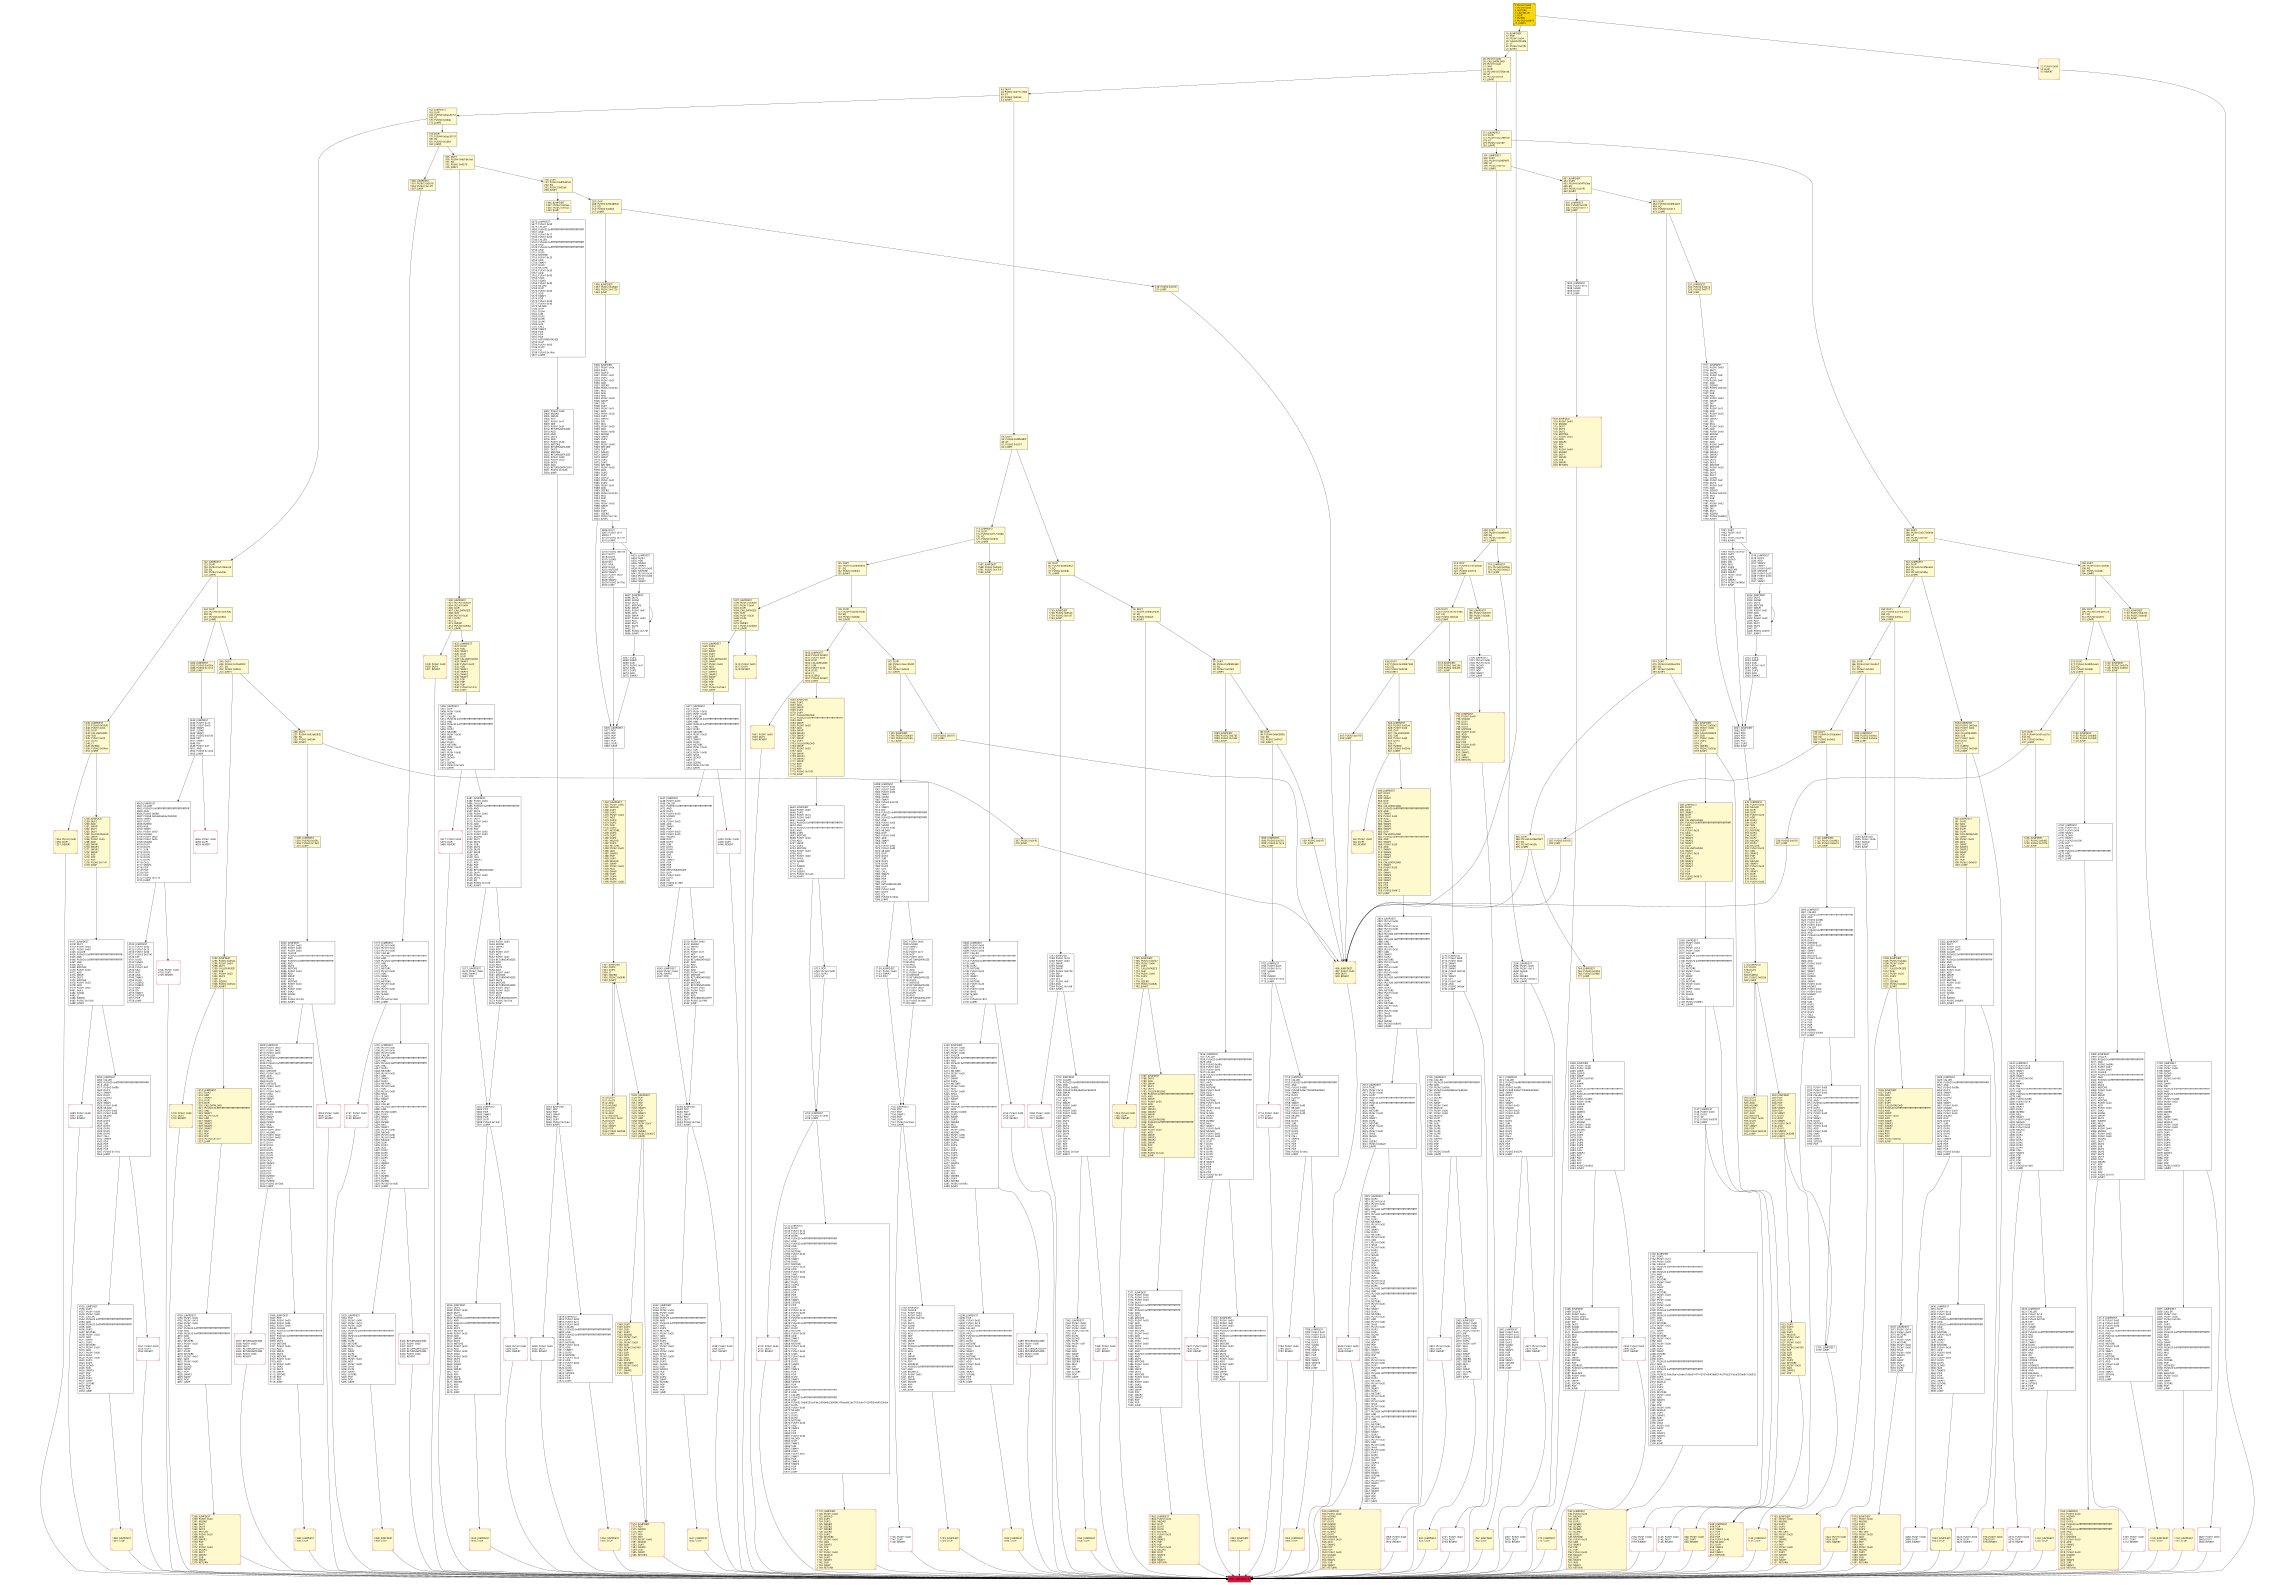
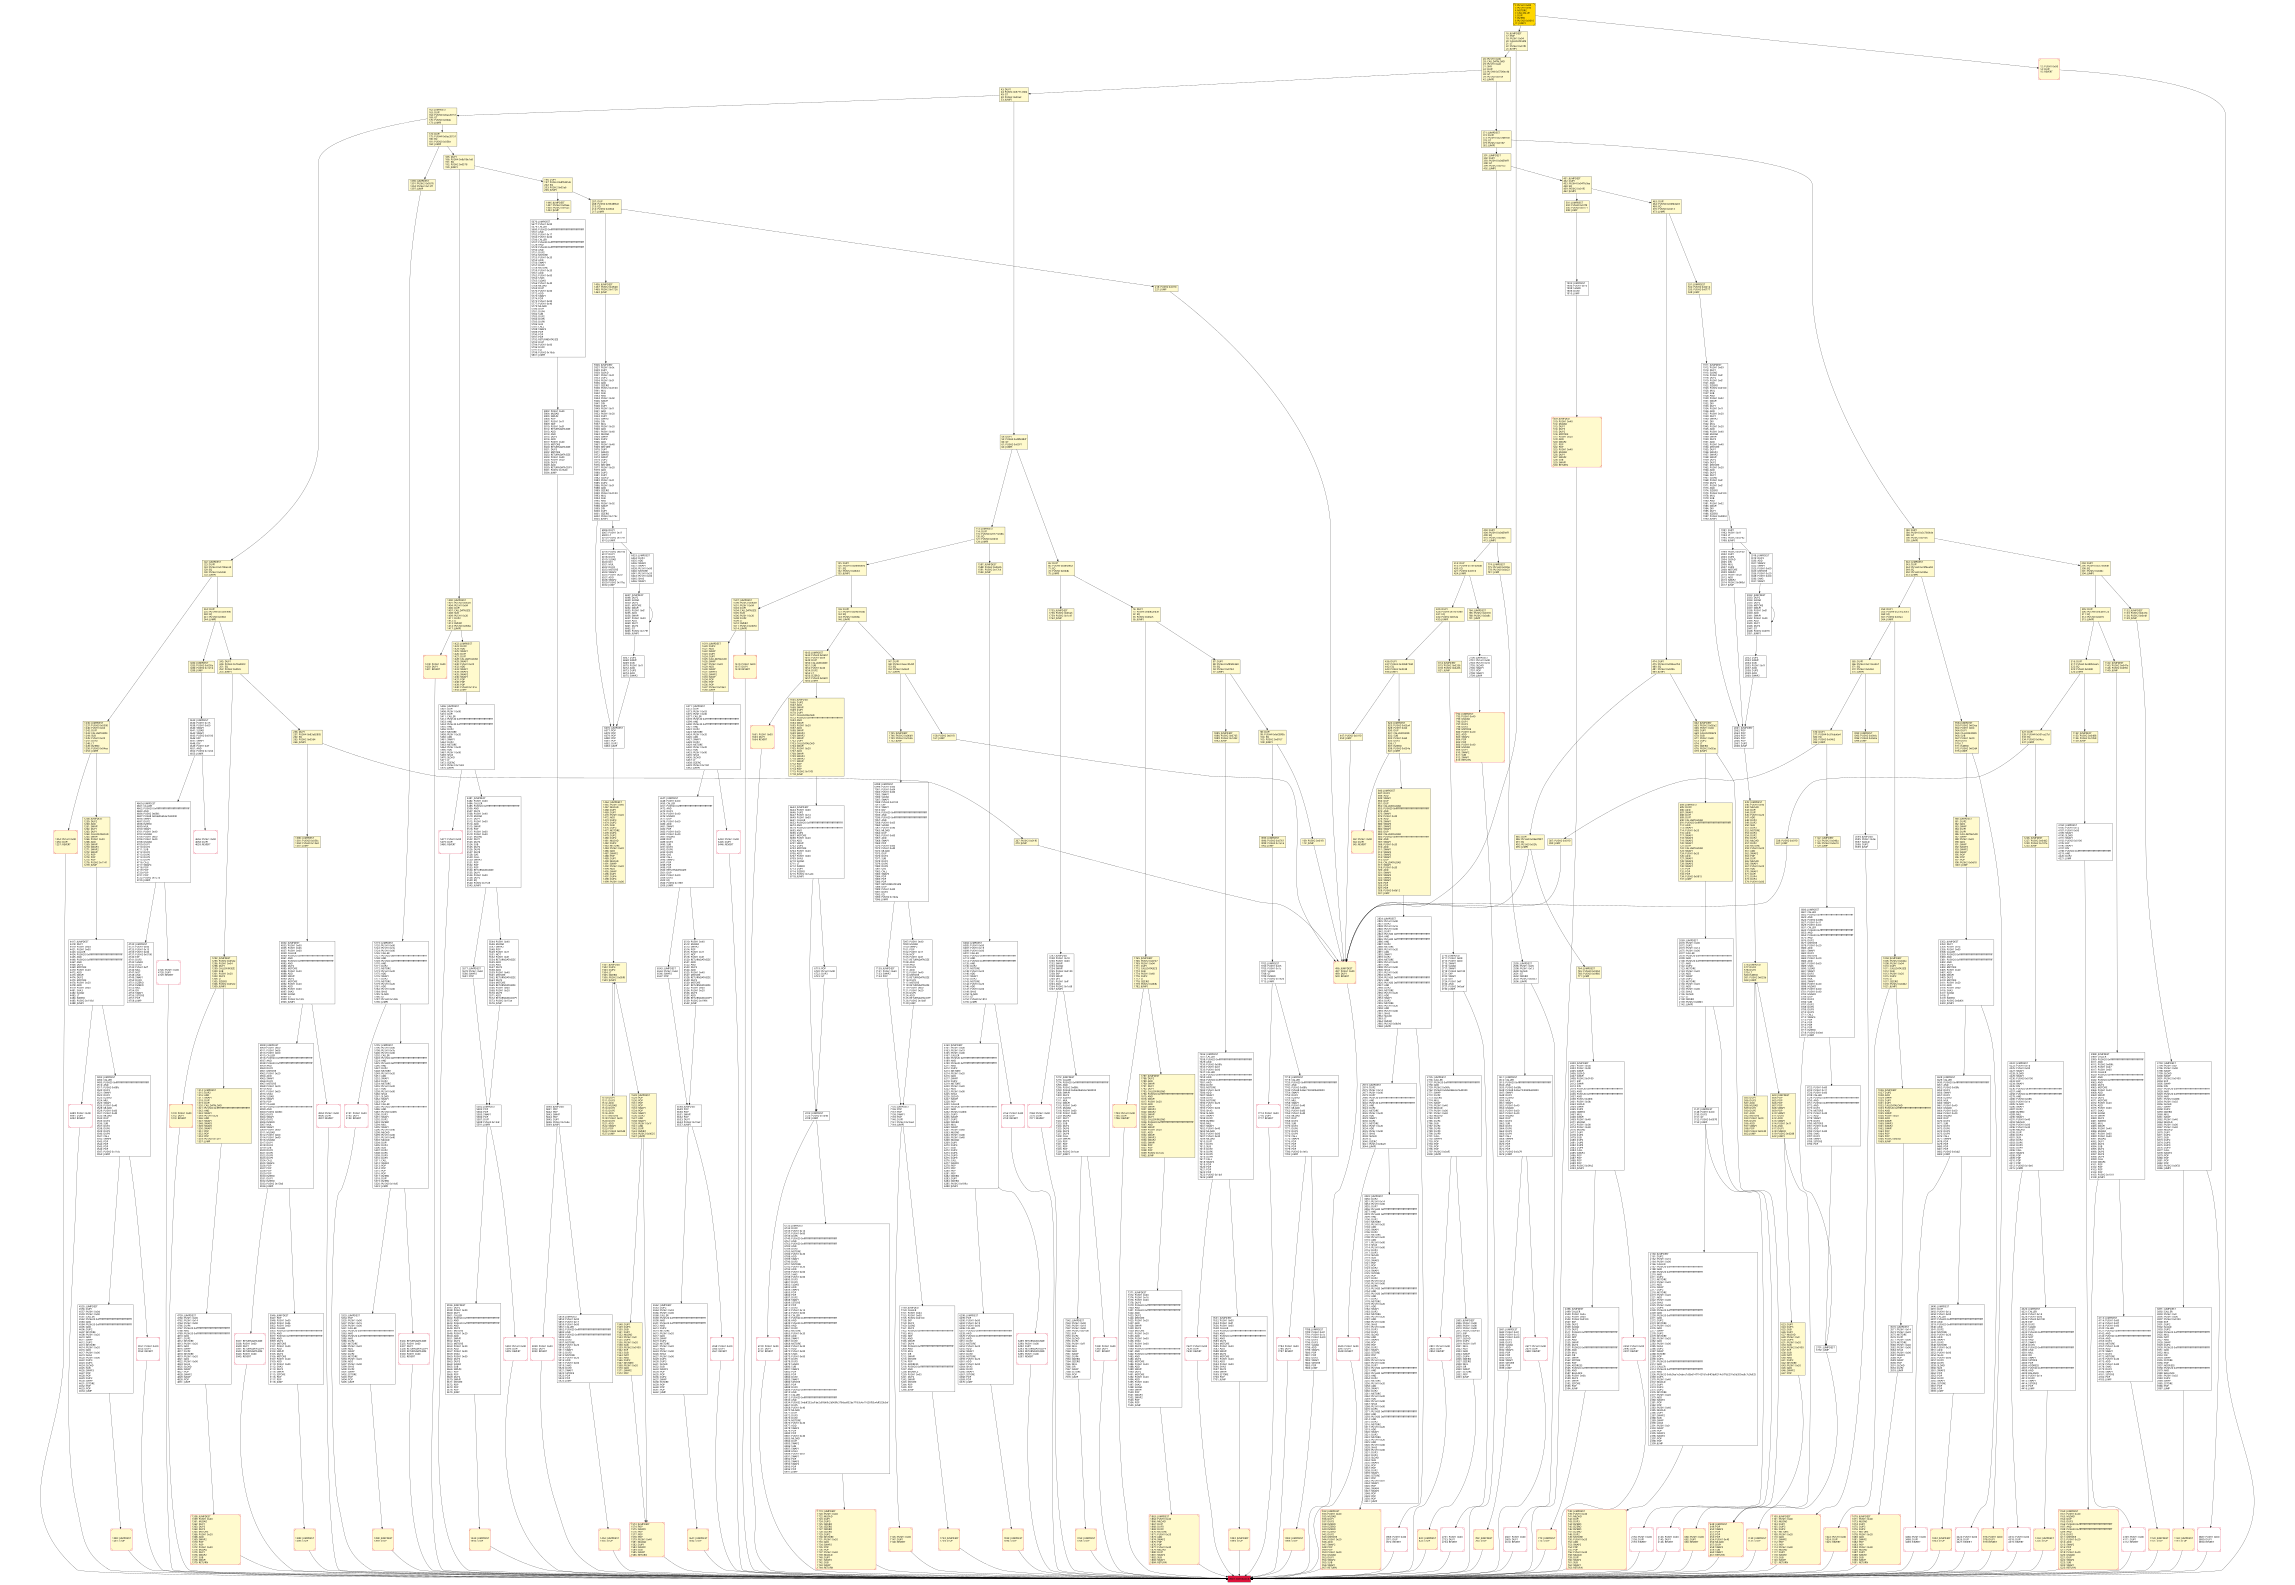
(542, 1349) -> (542, 1349)
(901, 1540) -> (901, 1540)
(1941, 1540) -> (1941, 1540)
